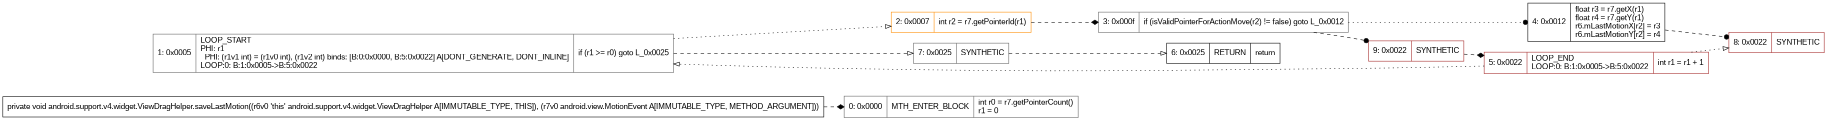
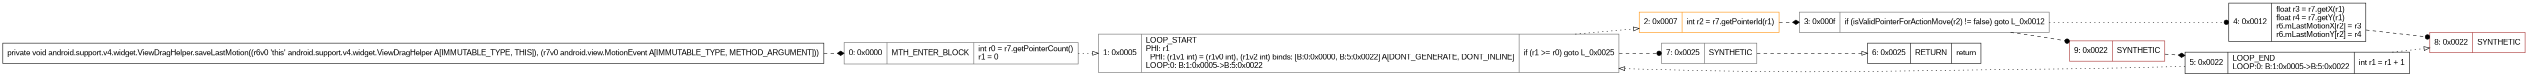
(791, 53) -> (1638, 53)
none -> (1085, 53)
(1596, 63) -> (2297, 63)
